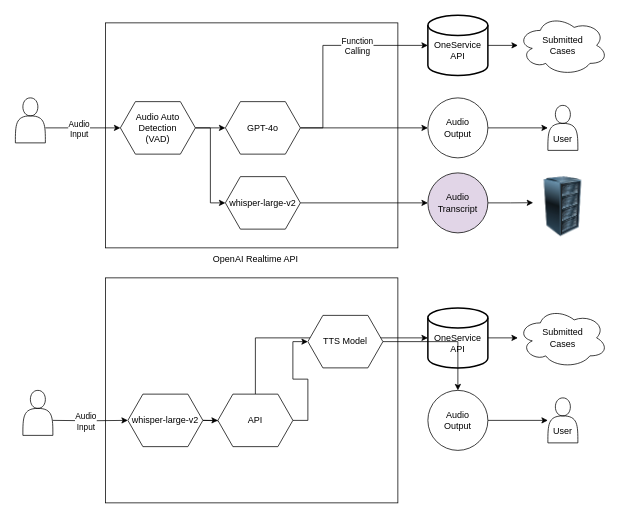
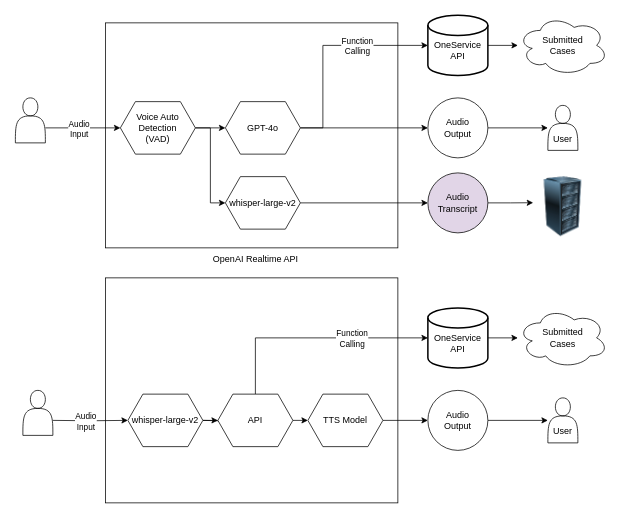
(158, 128) -> (158, 128)
(345, 342) -> (345, 420)
